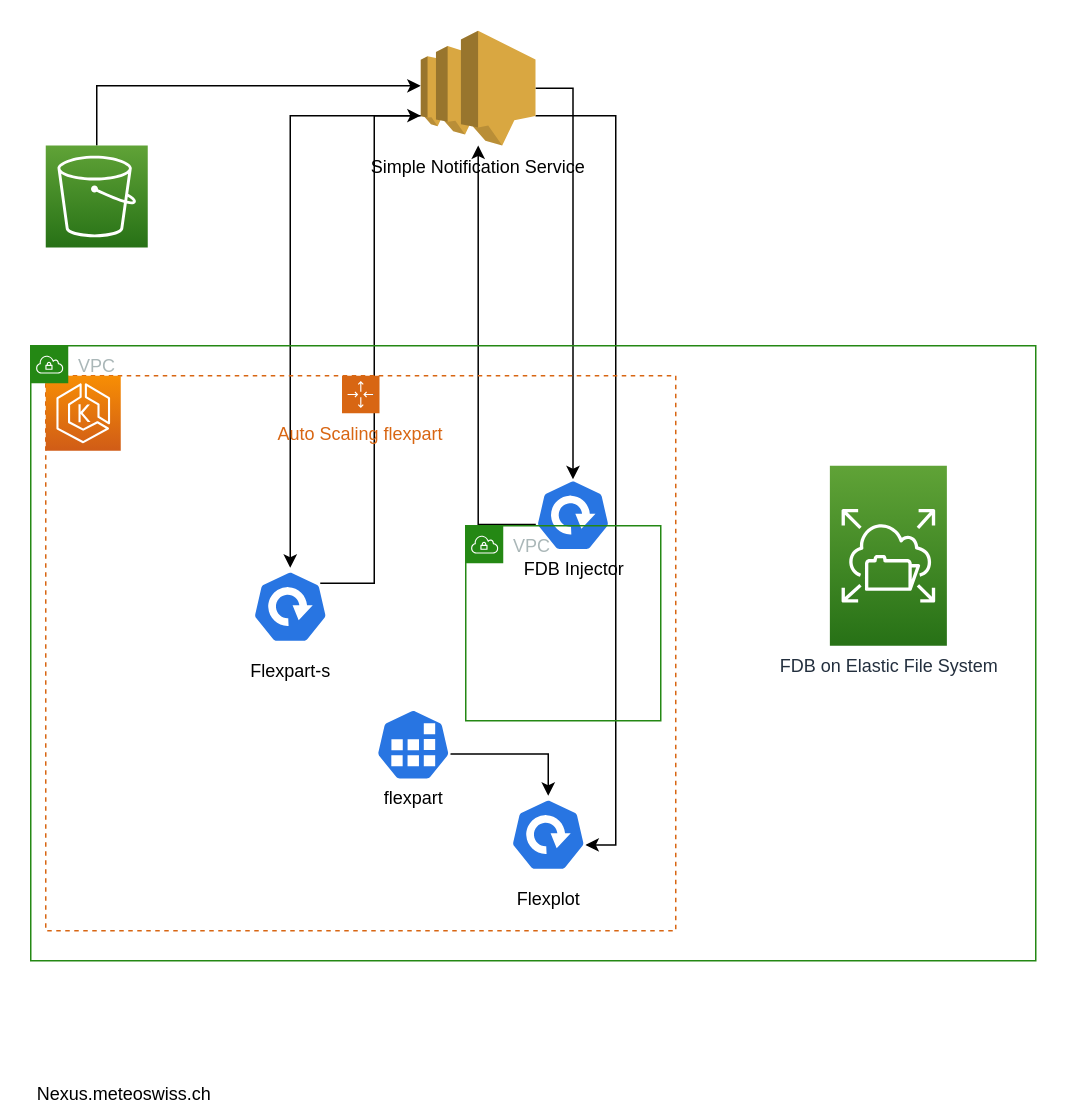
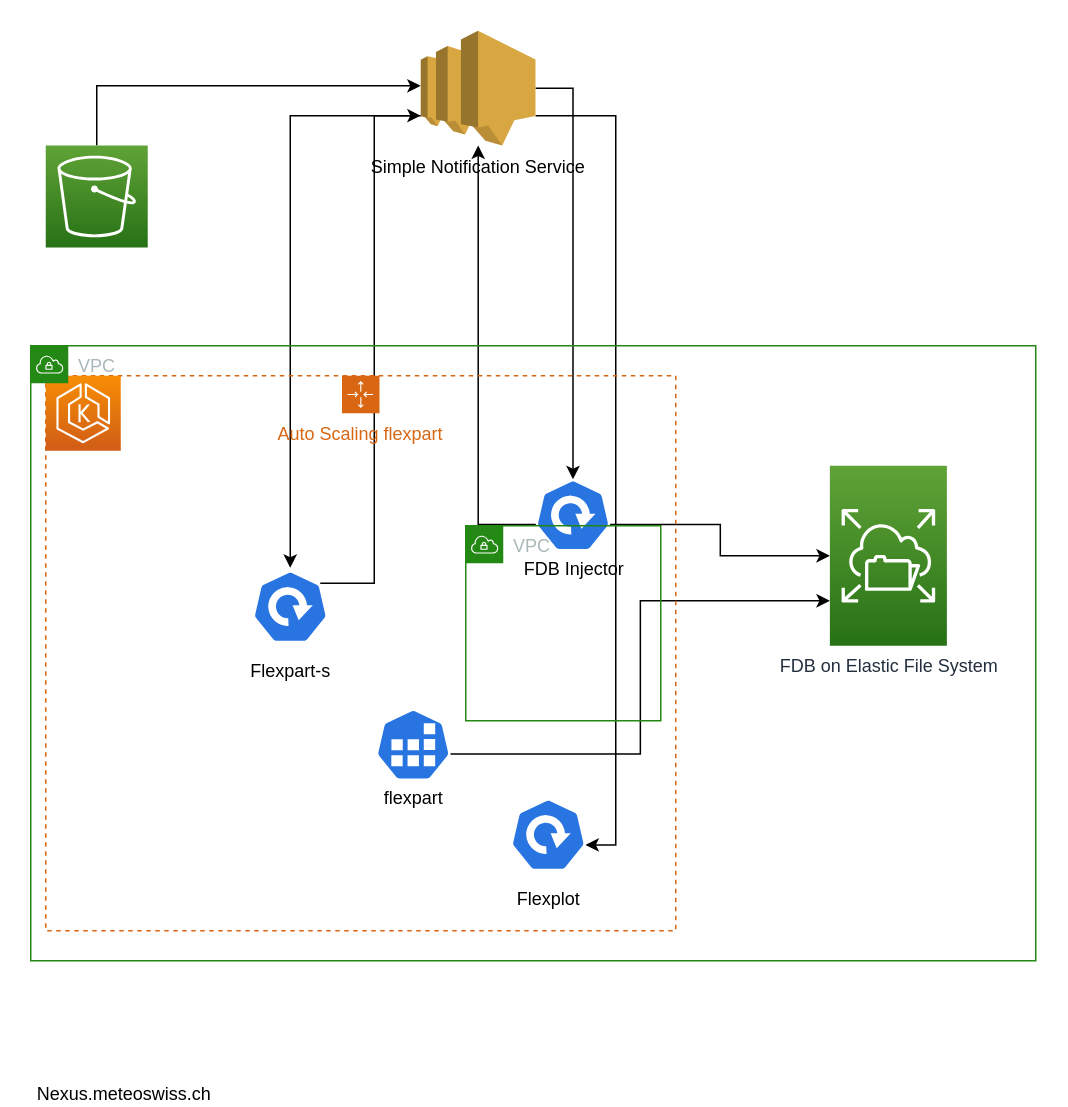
none -> (726, 556)
(548, 768) -> (640, 636)
